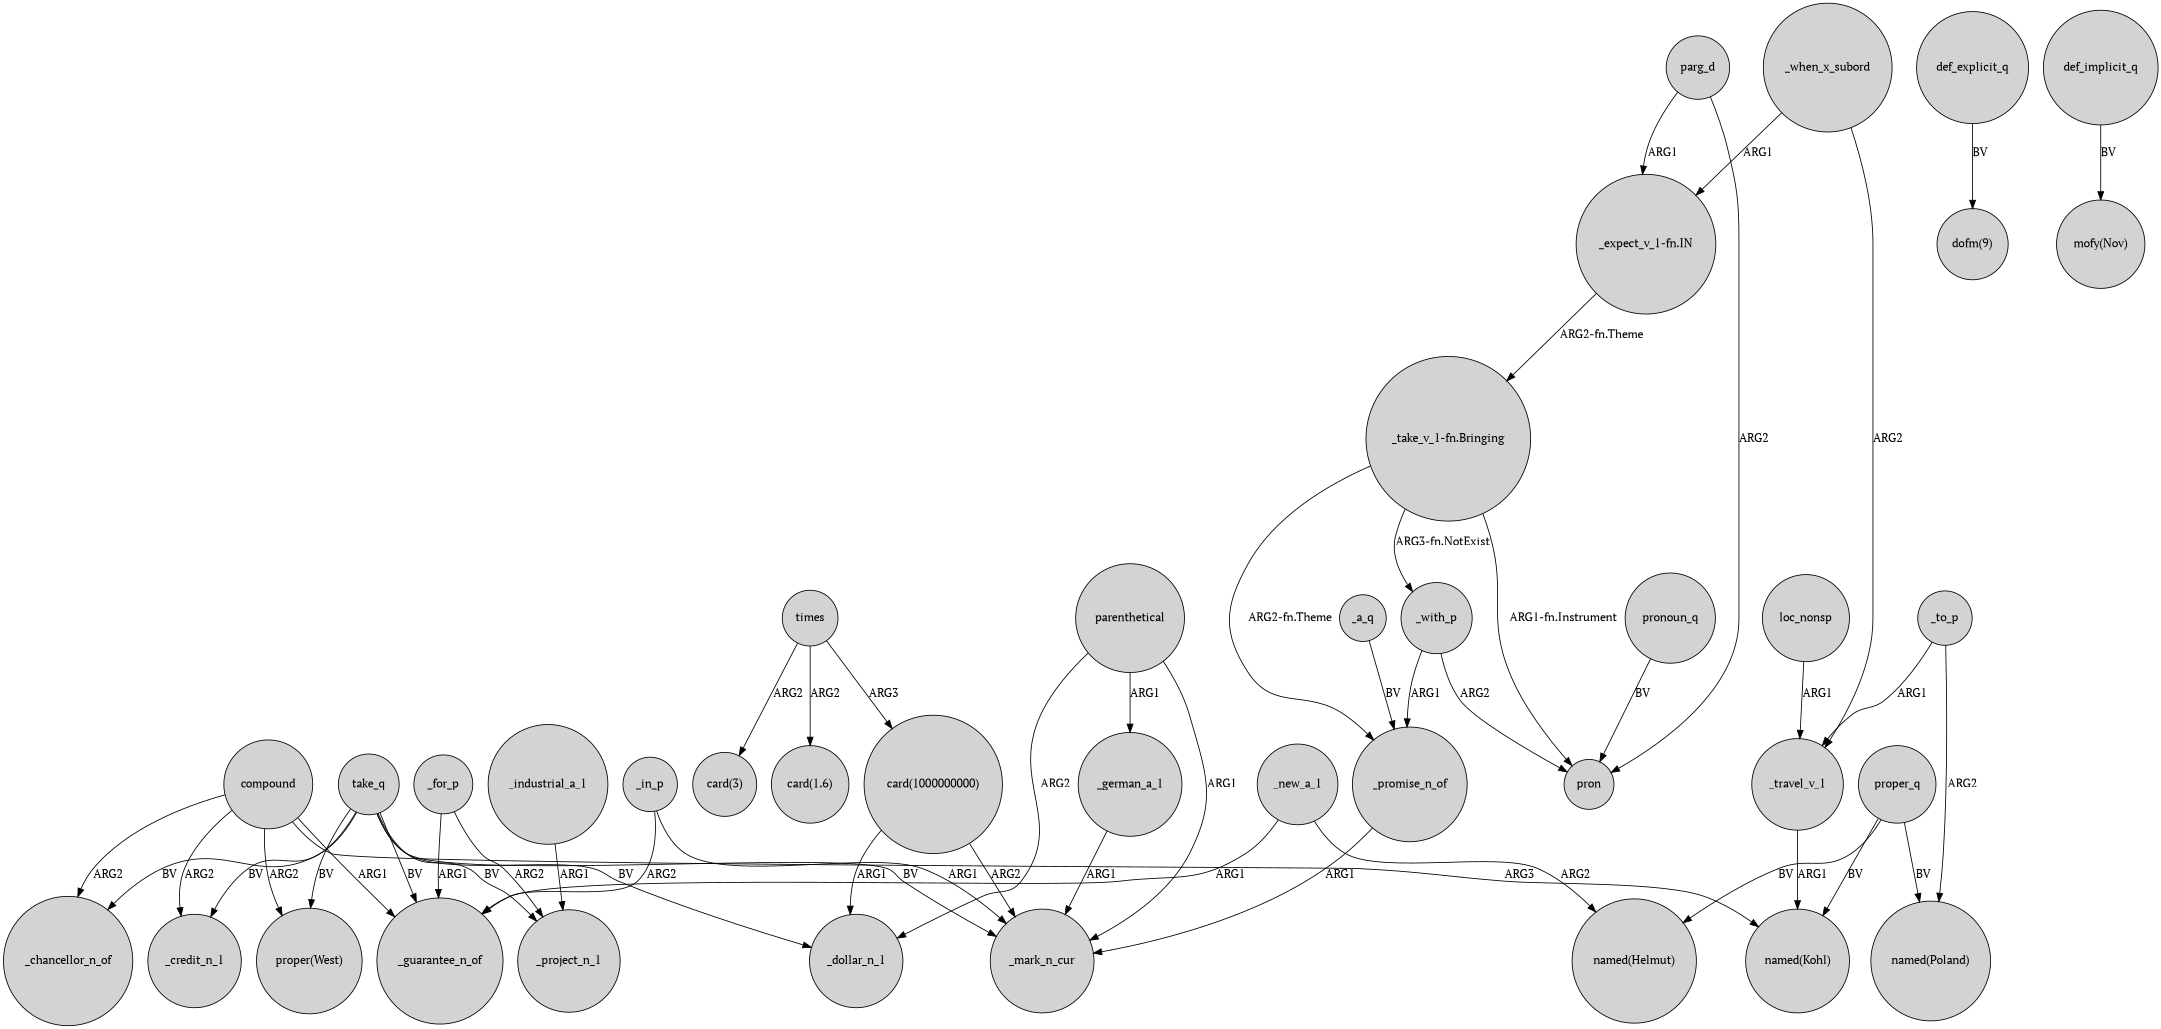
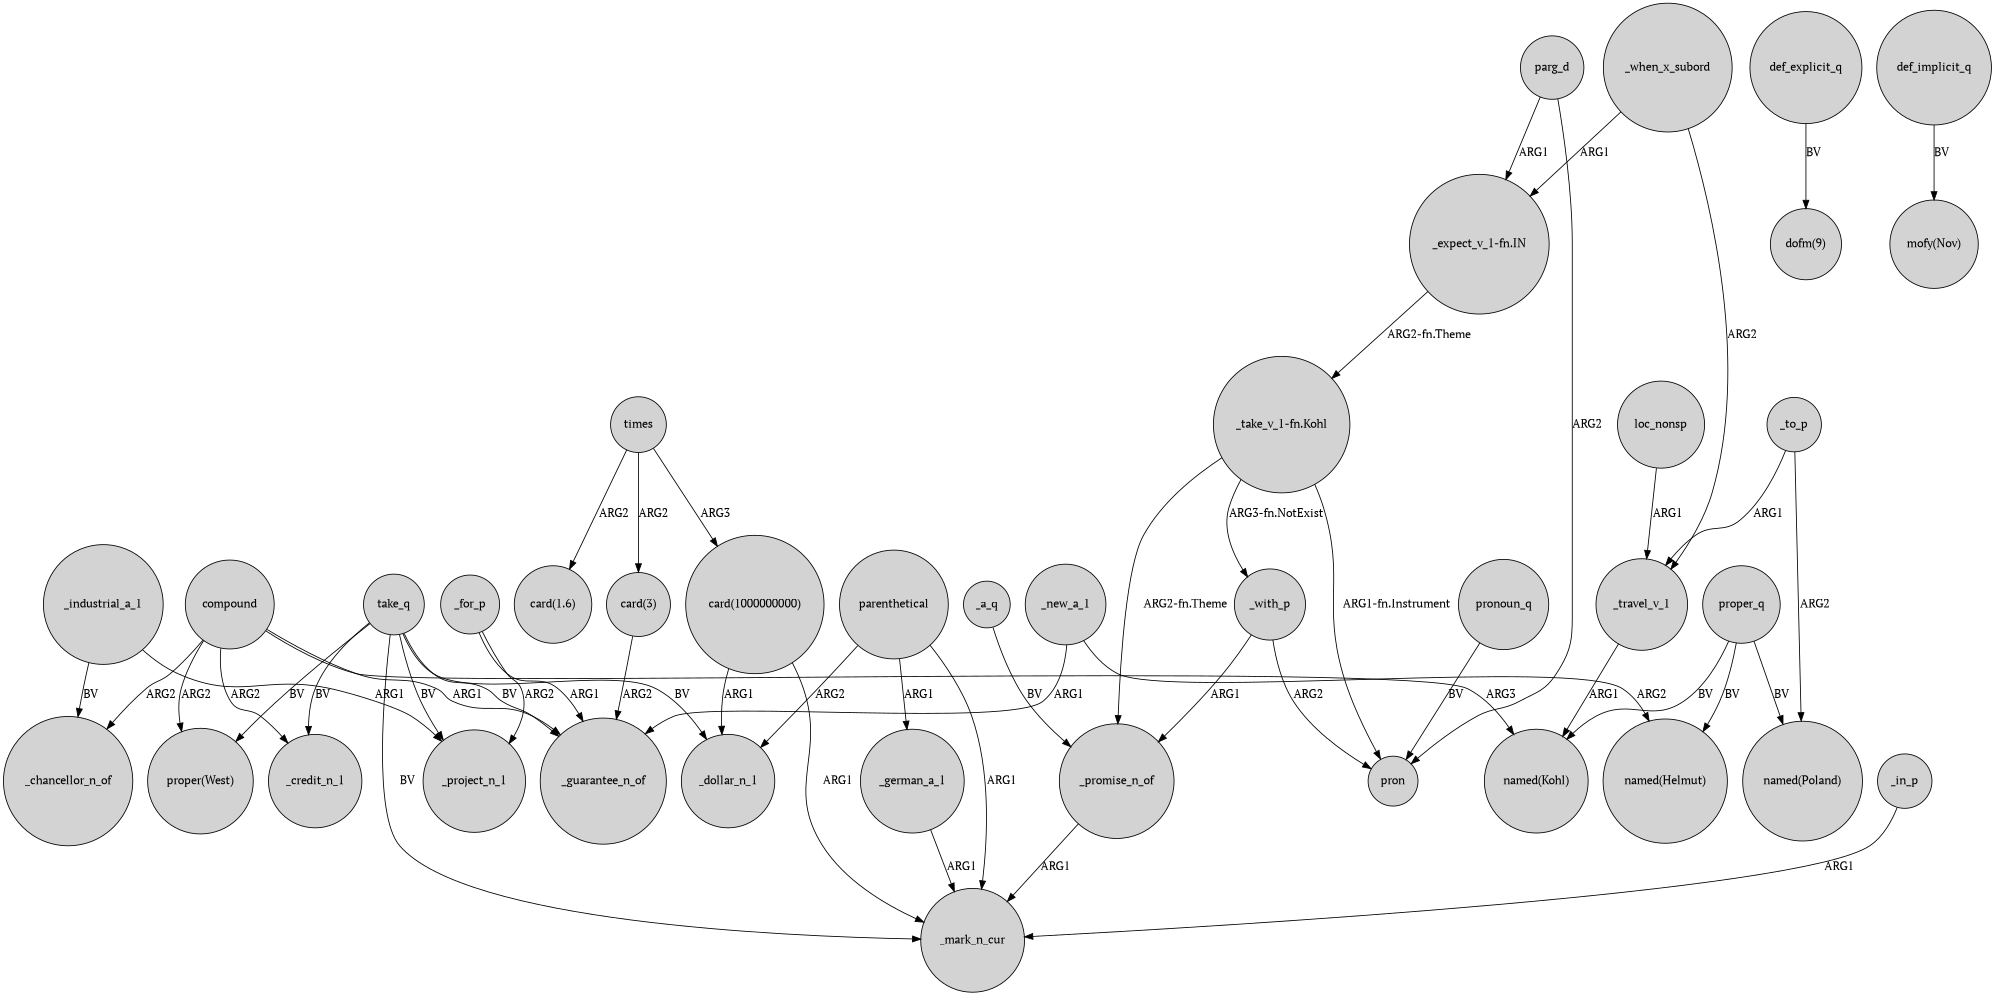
(1448, 439) -> (1282, 425)
(240, 863) -> (84, 686)
(1006, 875) -> (838, 781)
(600, 891) -> (626, 672)
